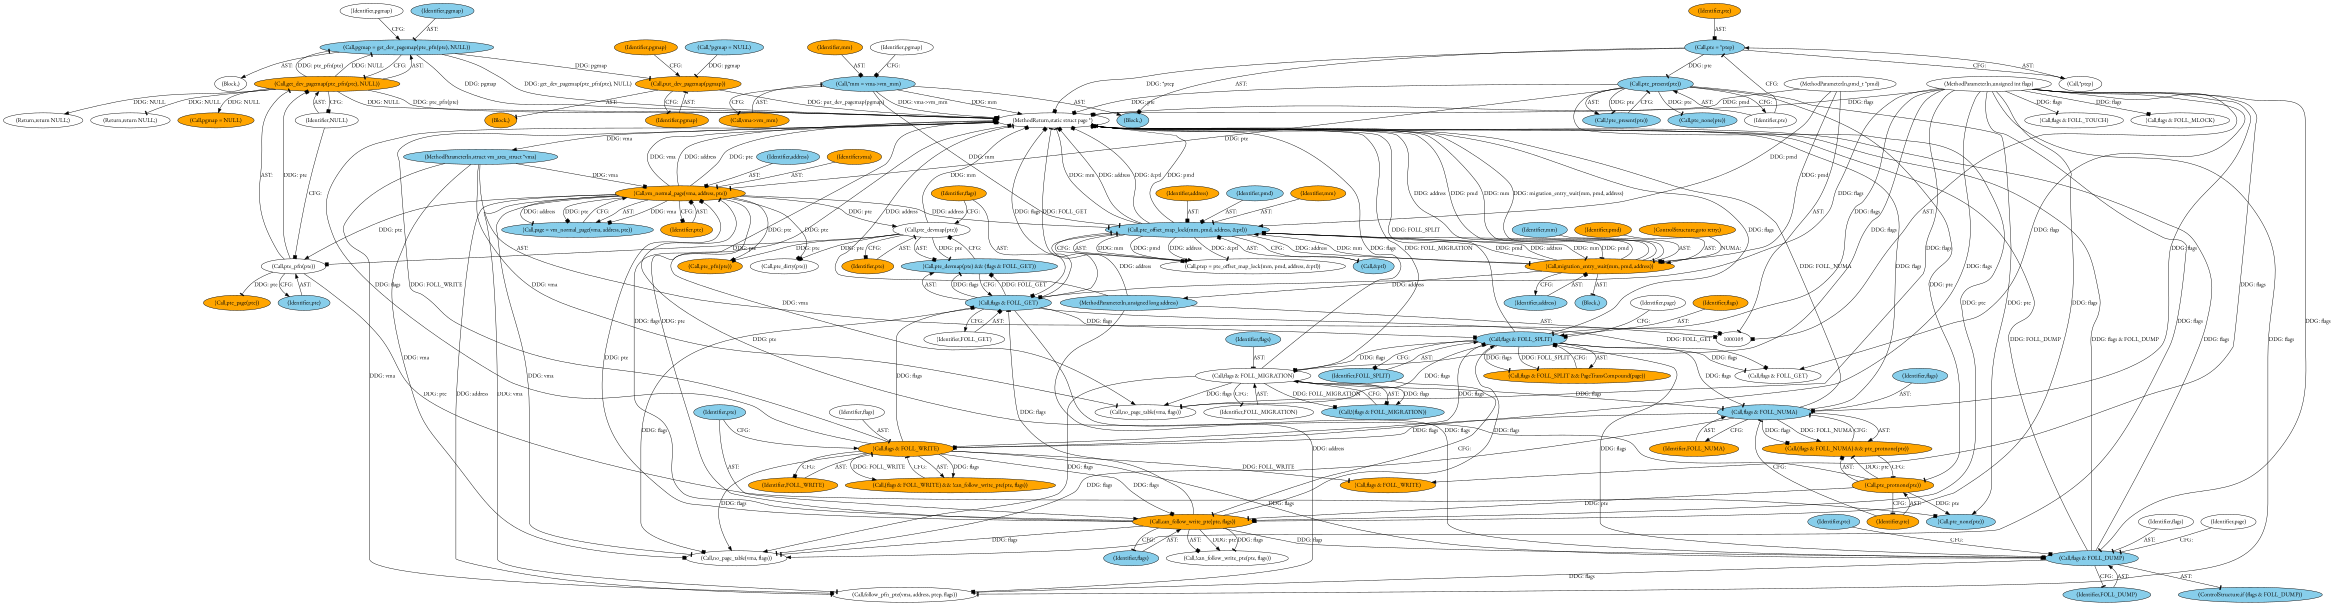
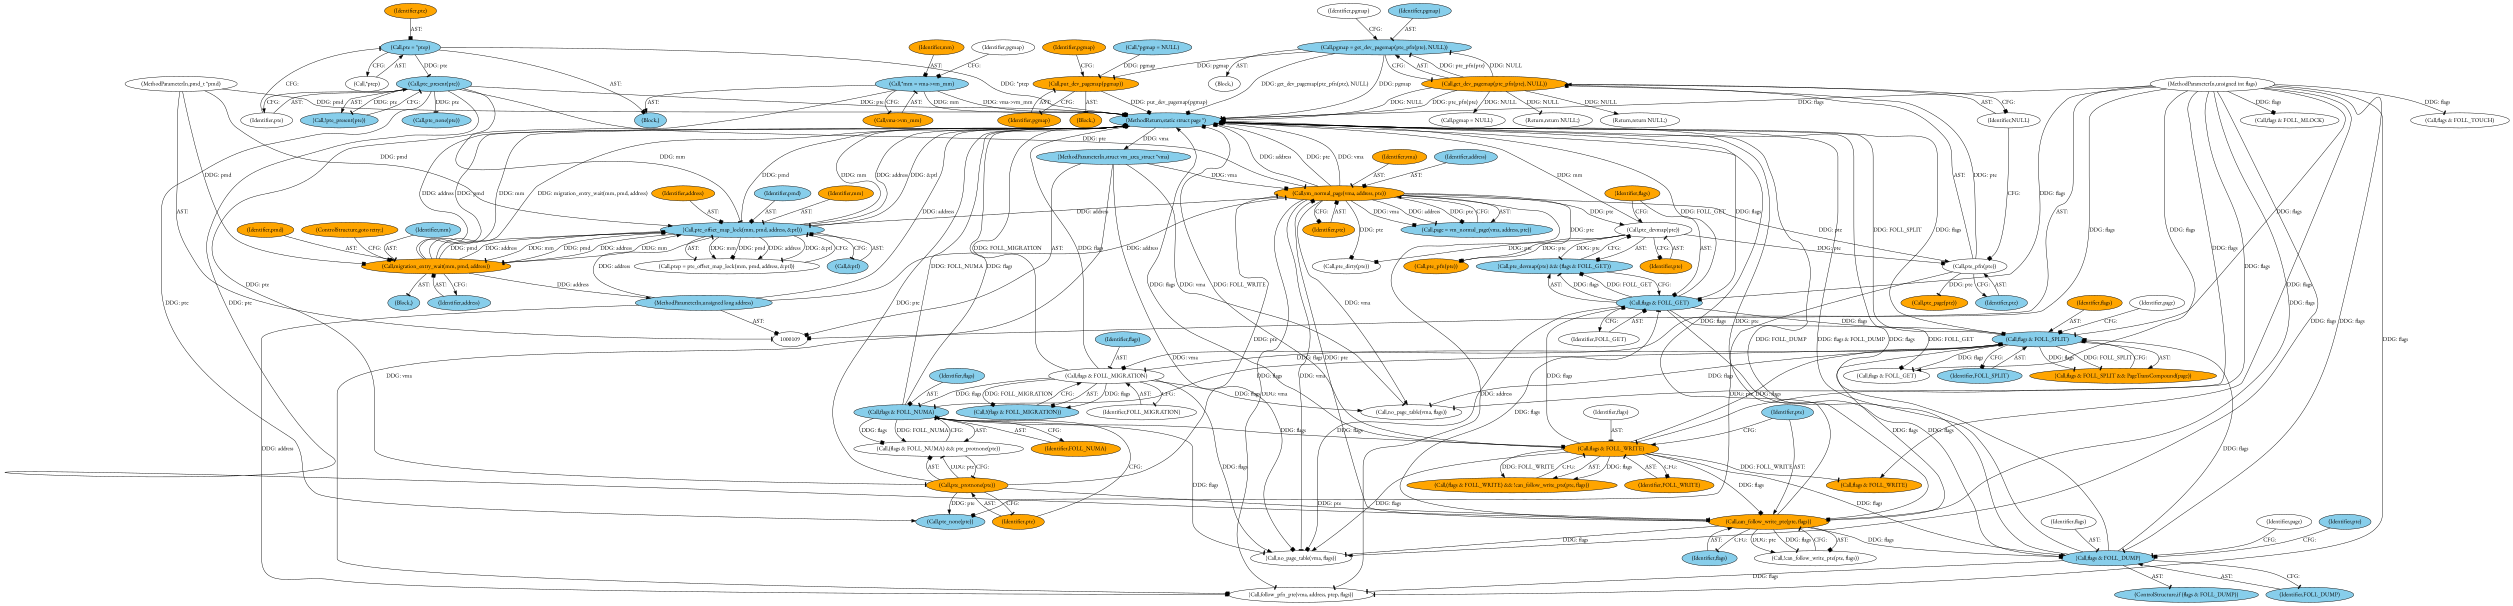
(216, 120) -> (1467, 120)
(1053, 120) -> (1166, 120)
(1732, 248) -> (376, 248)
none -> (1025, 253)
none -> (913, 271)
(2169, 286) -> none
(1847, 449) -> (939, 449)
(1416, 454) -> (1812, 538)
